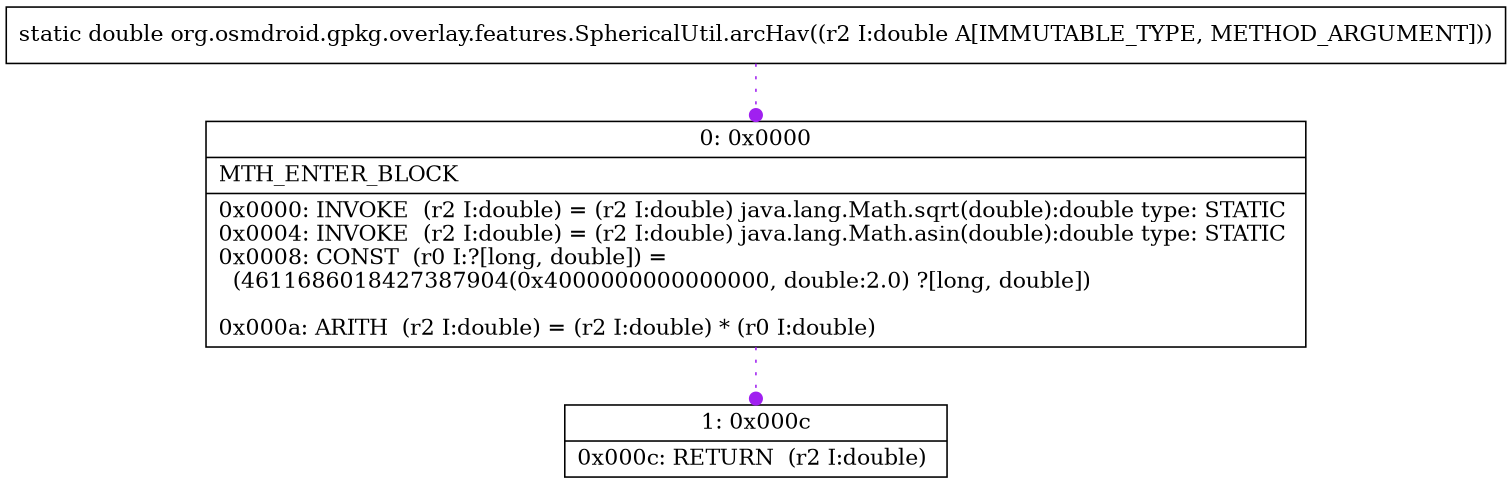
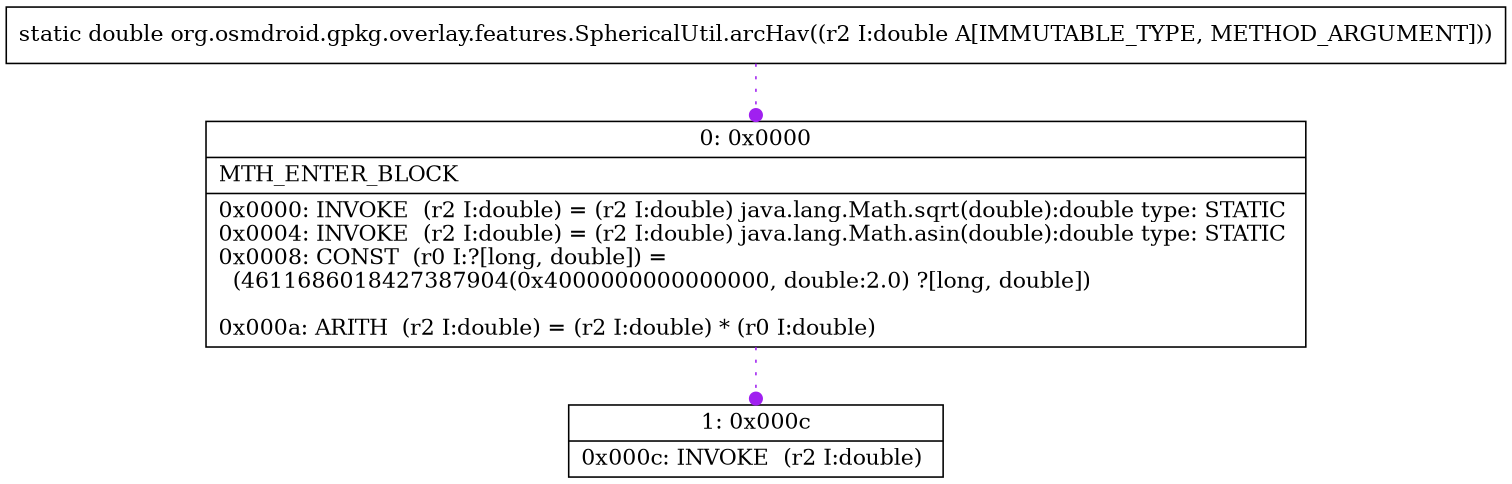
(756, 458) -> (756, 458)
